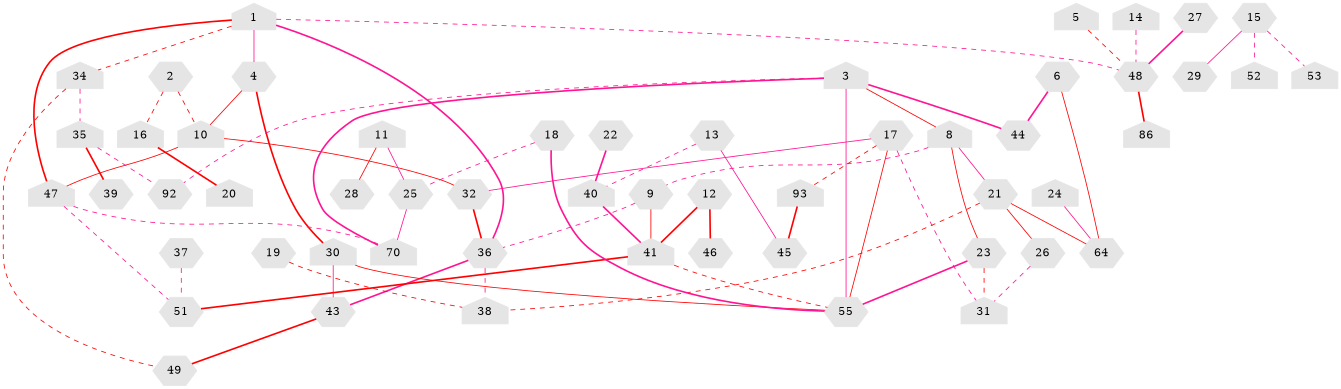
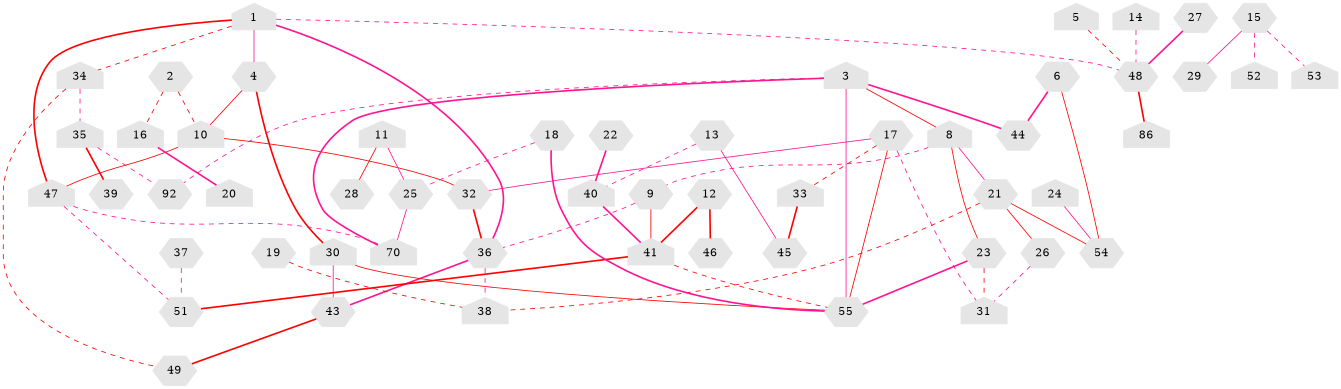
(187, 166) -> (187, 166)
(800, 194) -> (800, 194)
(1102, 253) -> (1102, 253)
